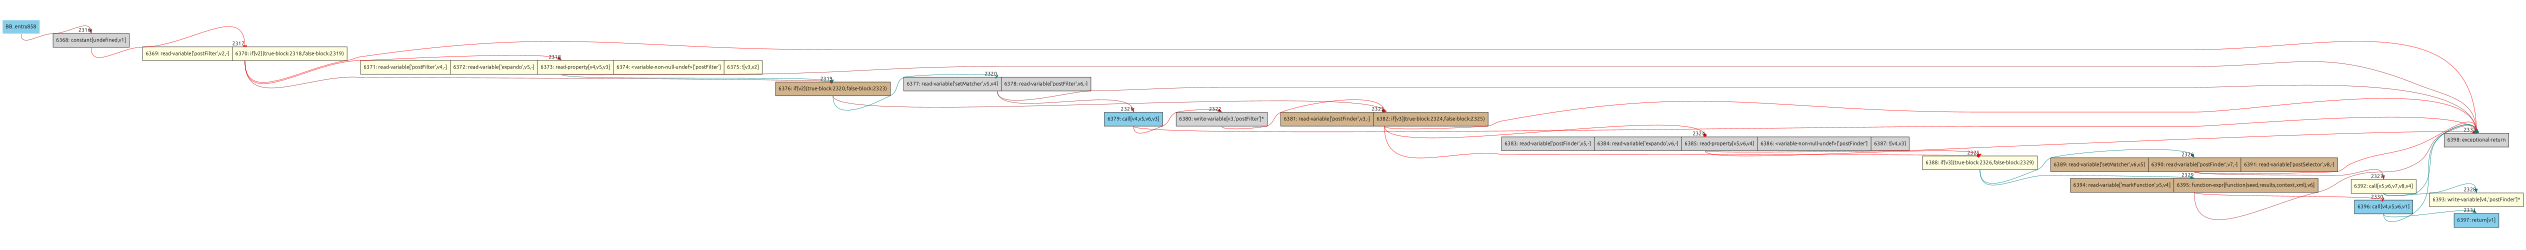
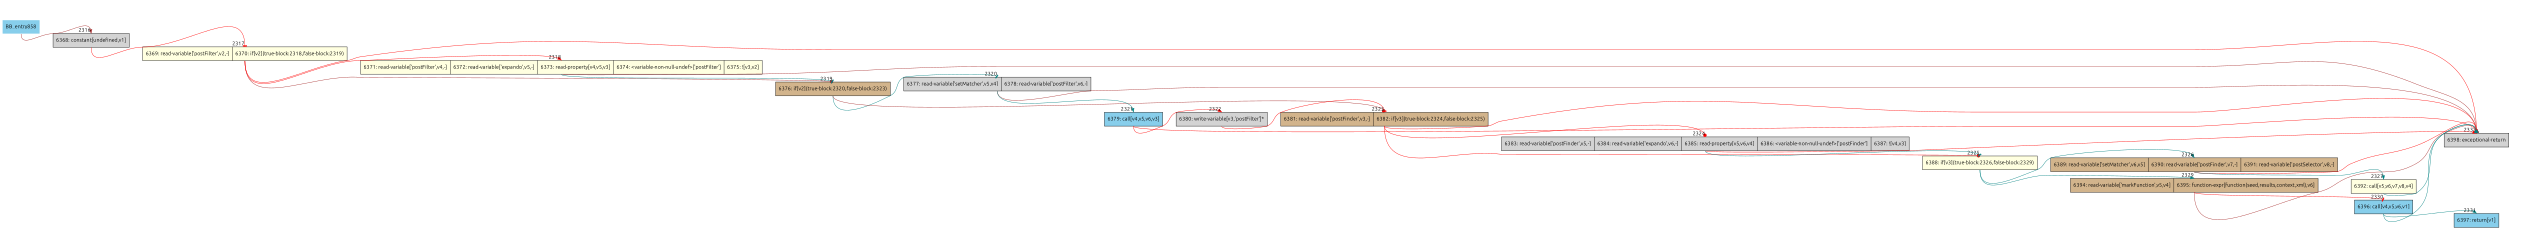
(1064, 102) -> (1064, 102)
(1842, 153) -> (1842, 153)
(2300, 175) -> (2300, 175)
(2476, 200) -> none
